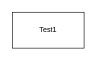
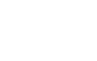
(48, 30) -> none
